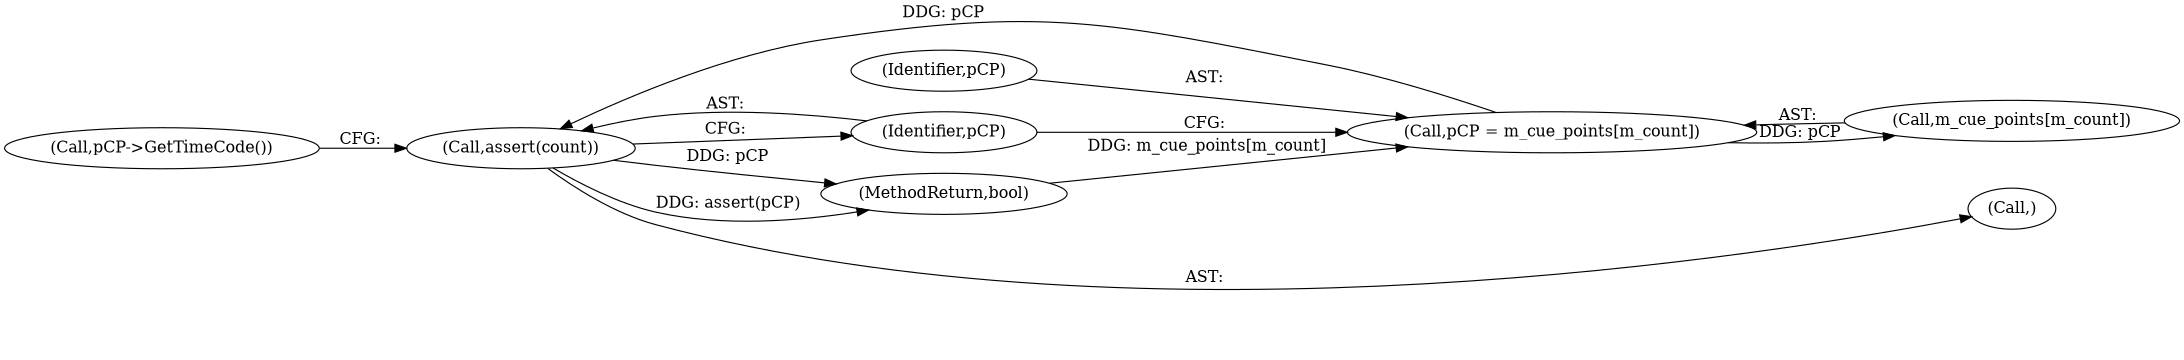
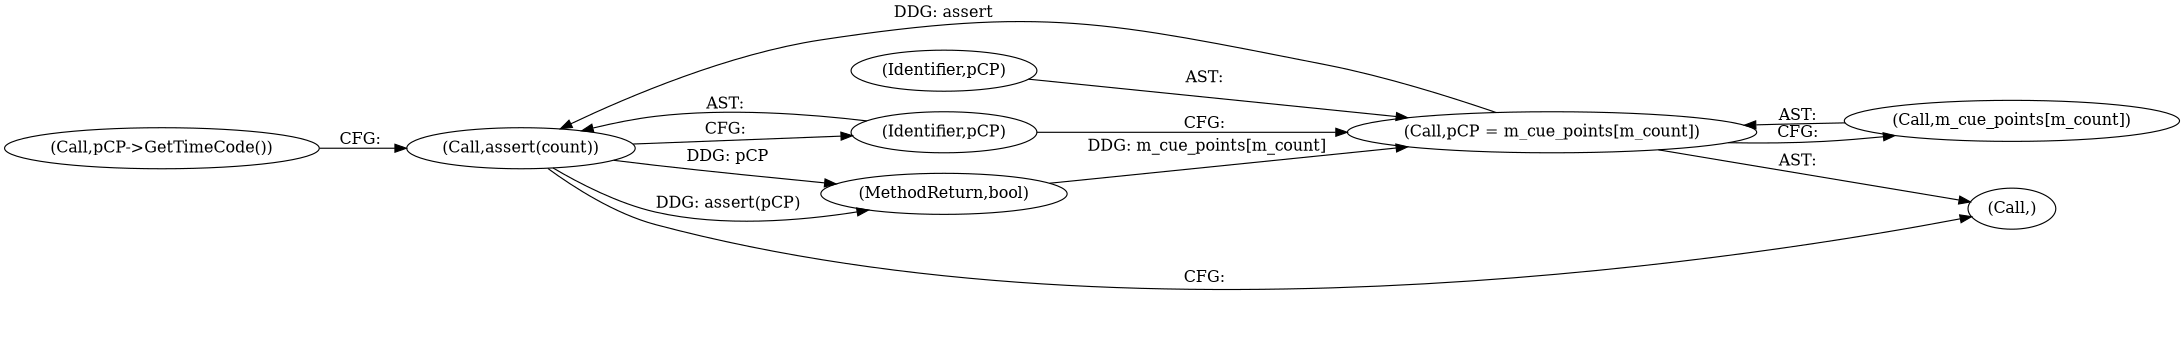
(944, 13) -> (944, 13)
(1800, 133) -> (1800, 133)
none -> (1809, 175)
(1207, 278) -> (1207, 278)
